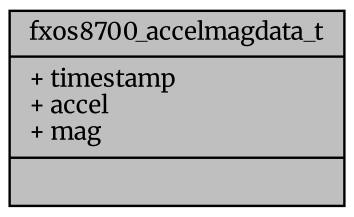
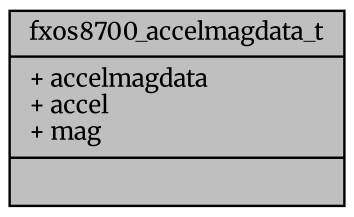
(102, 79) -> (119, 79)
